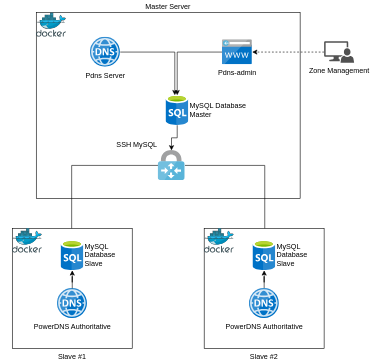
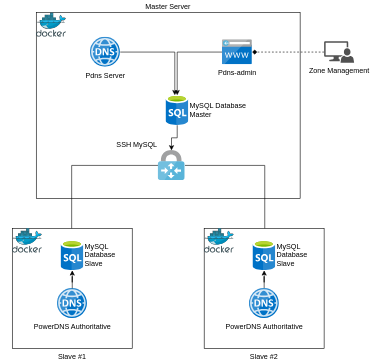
(257, 52) -> (258, 52)
